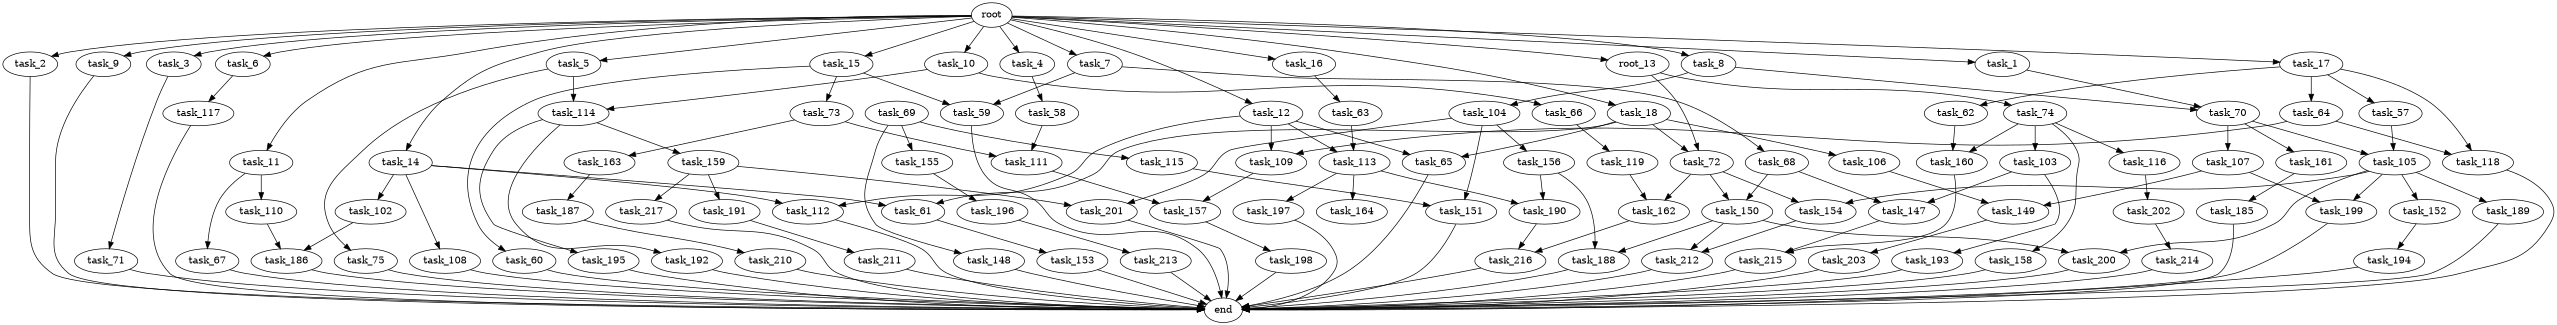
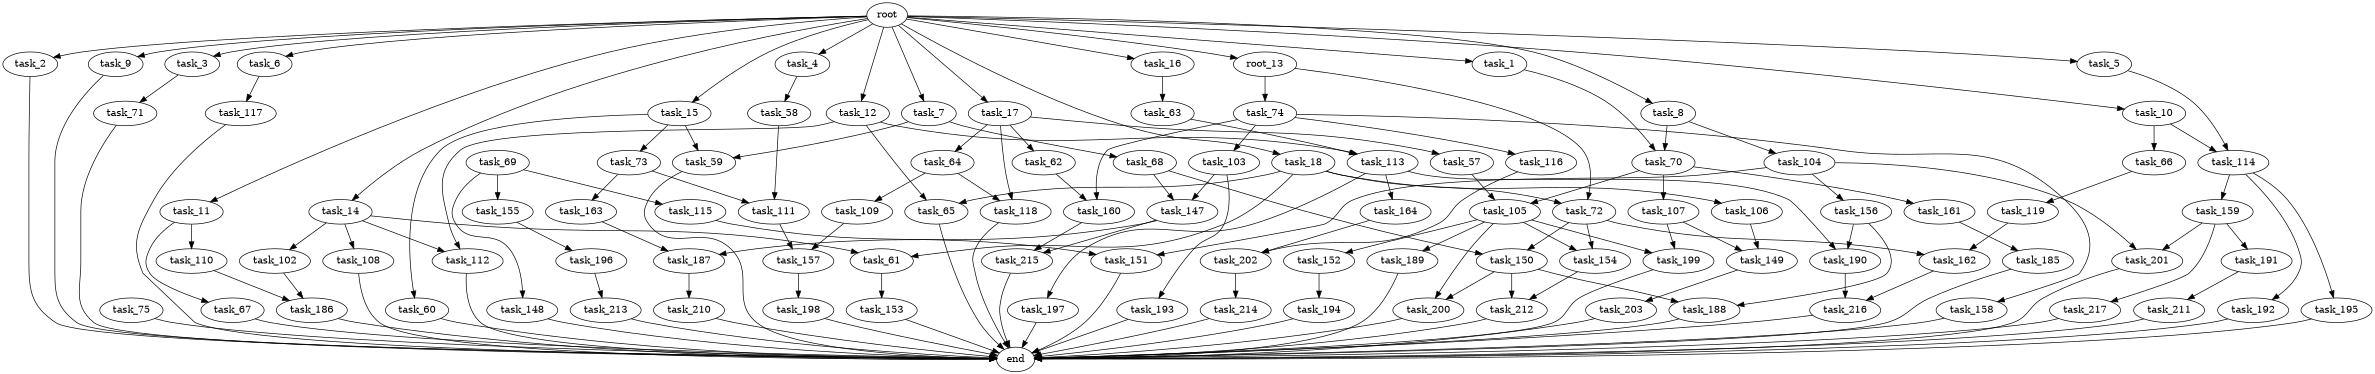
(398, 124) -> none
(1271, 135) -> none
none -> (1319, 235)
none -> (1007, 238)
